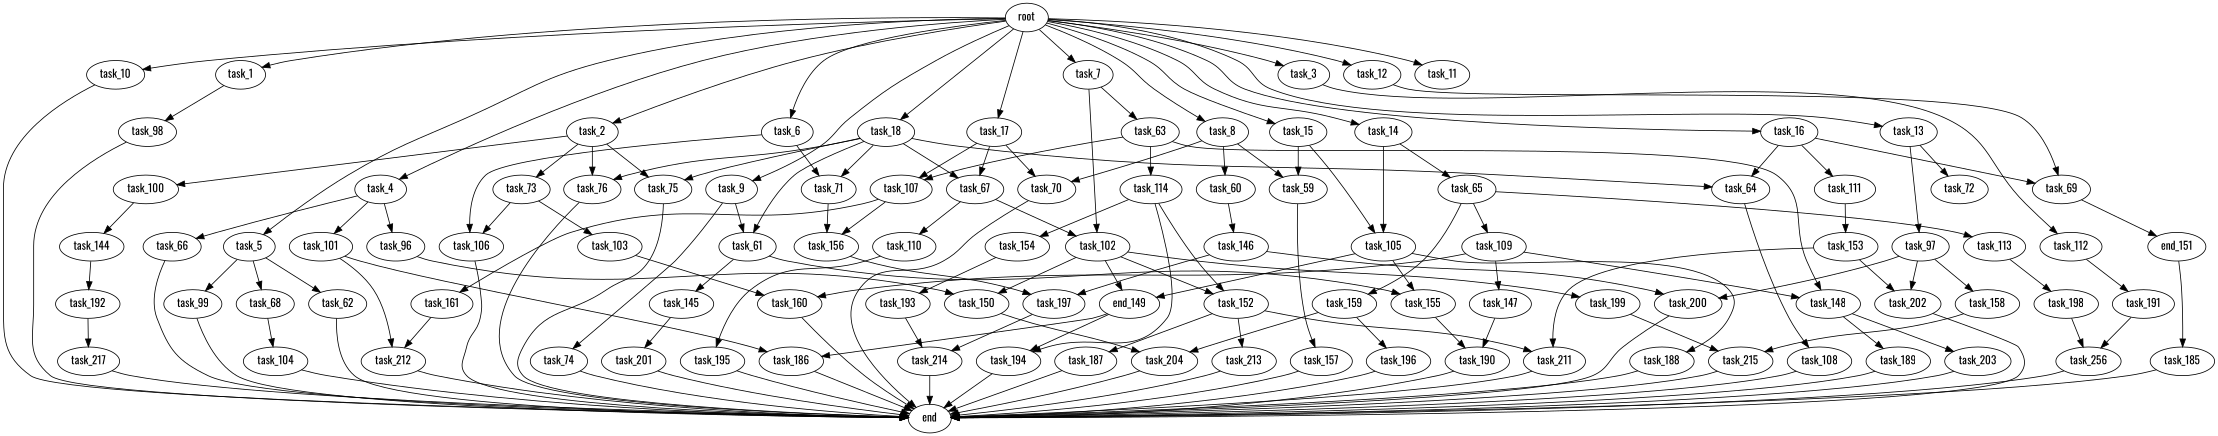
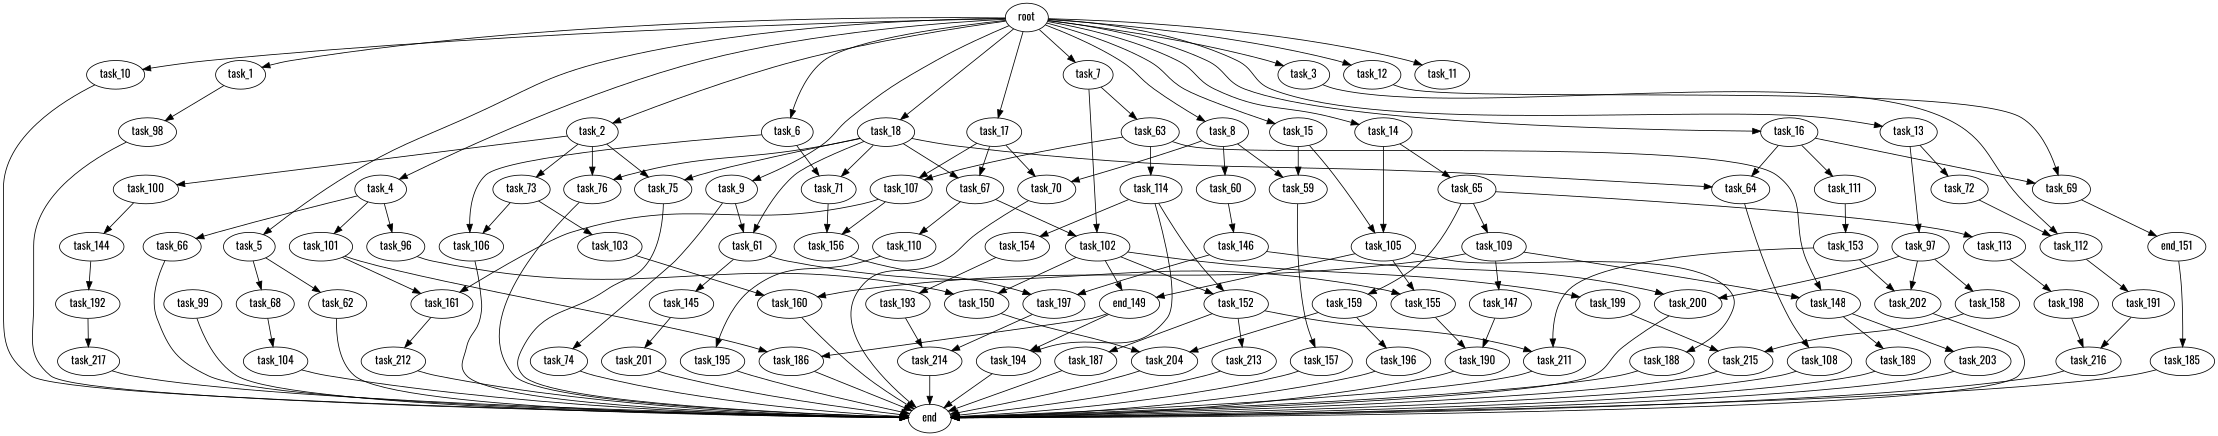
none -> (2011, 216)
(224, 272) -> none
(375, 292) -> (378, 274)
(2089, 361) -> (2089, 361)
